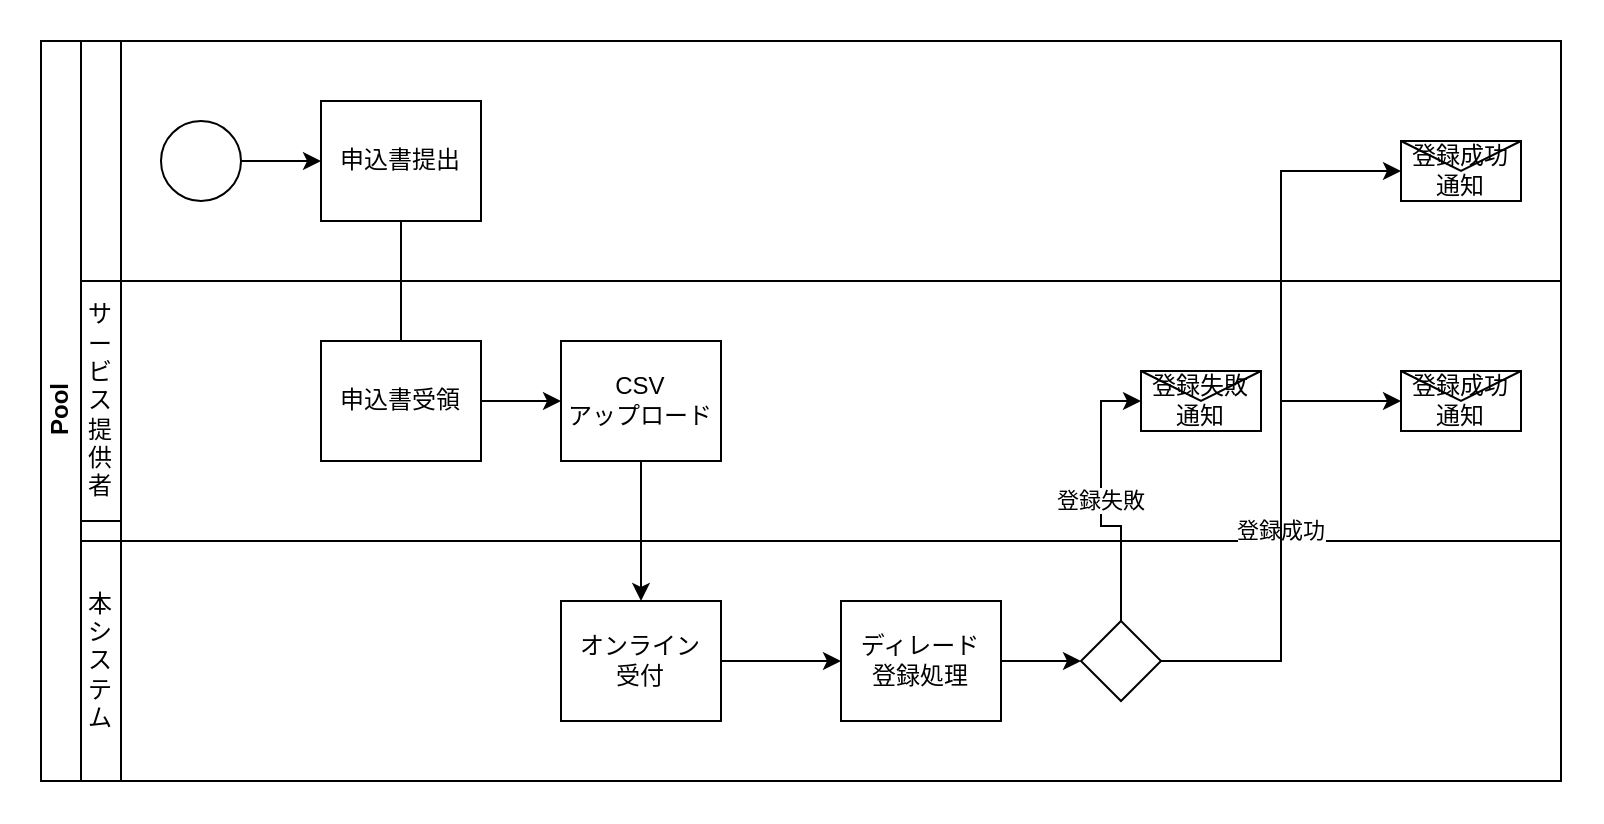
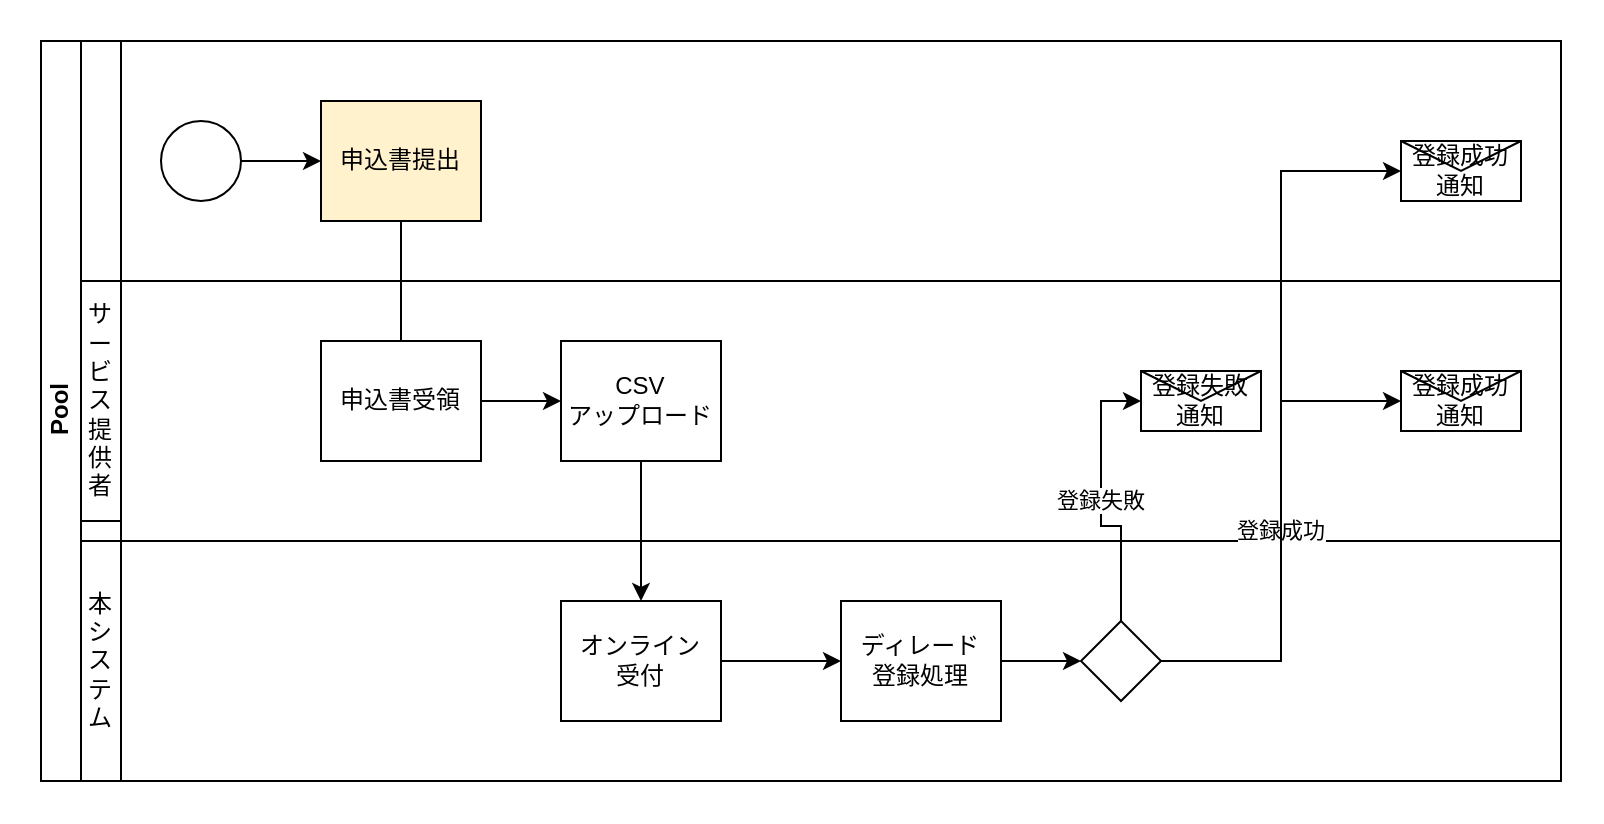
(401, 161) -> (401, 161)
